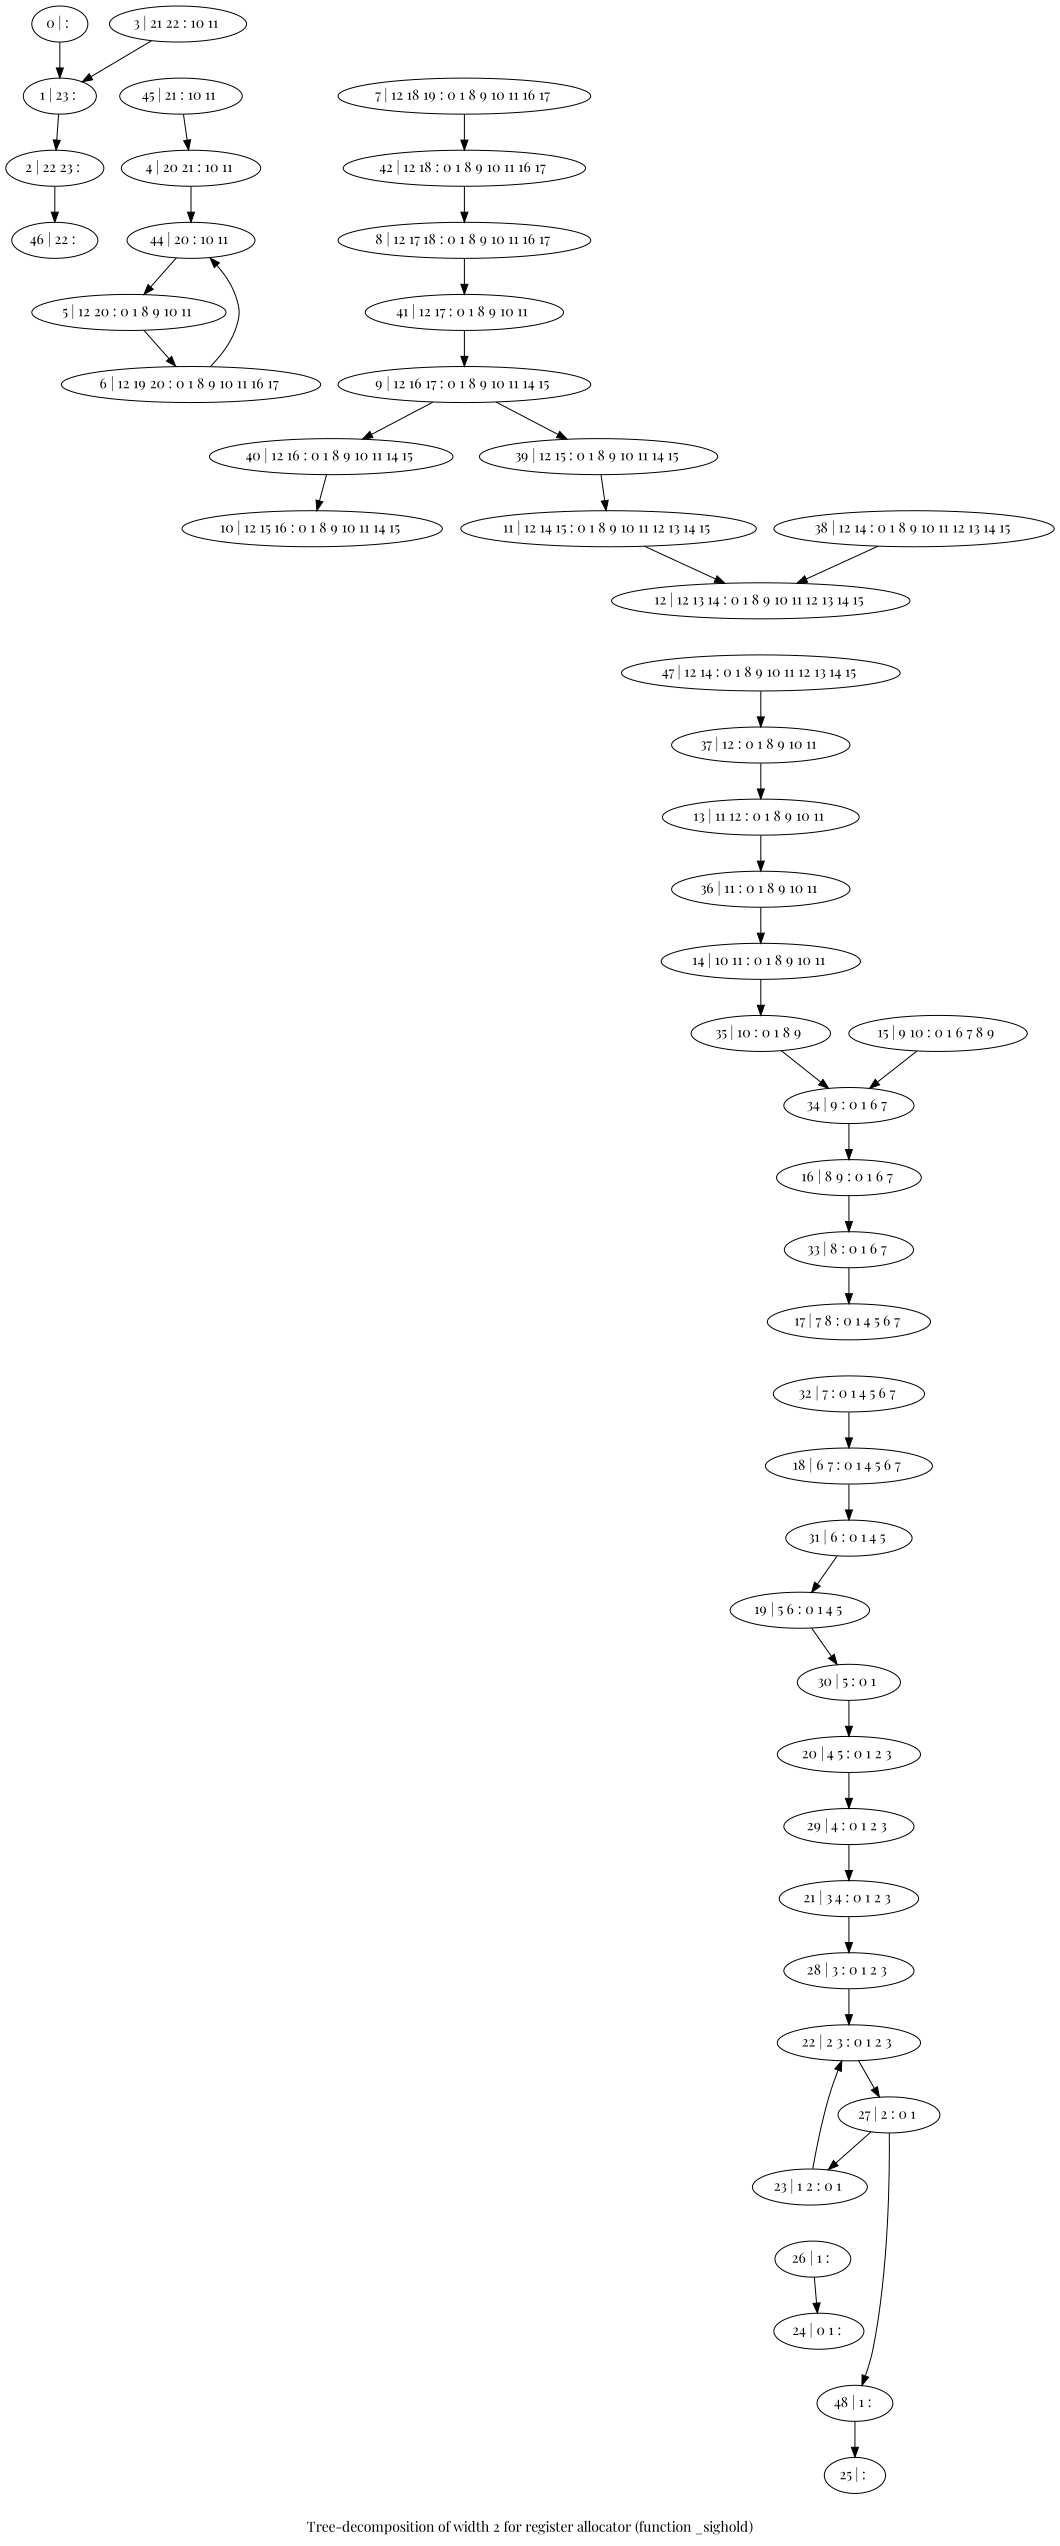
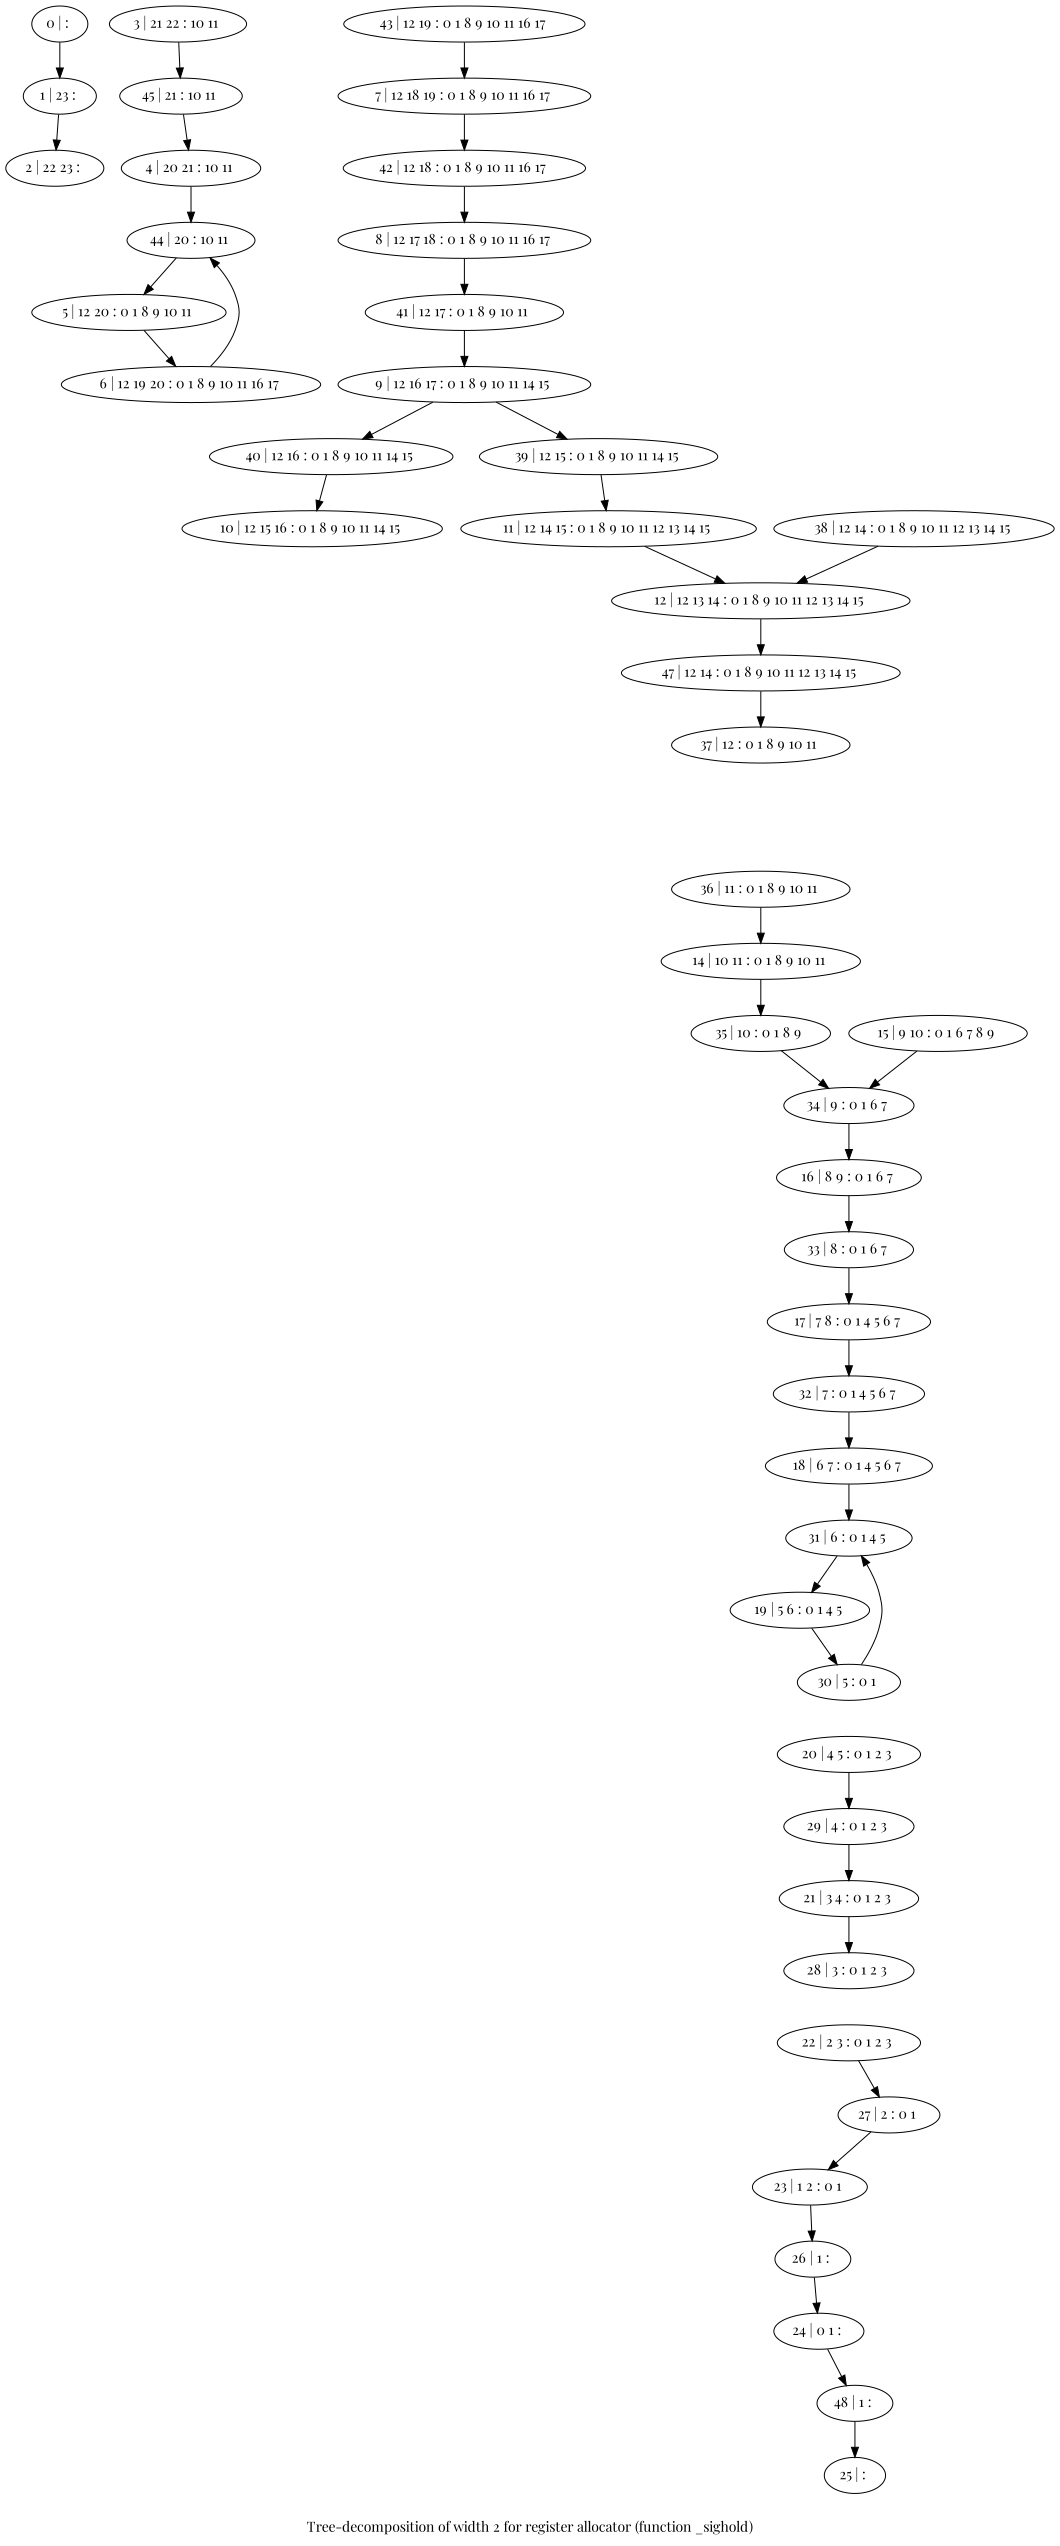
none -> (464, 24)
(121, 59) -> (179, 55)
(55, 240) -> none
none -> (761, 632)
(761, 817) -> none
none -> (849, 1353)
(849, 1713) -> (882, 1615)
(849, 2002) -> none
(823, 2119) -> (811, 2218)
(885, 2255) -> (835, 2363)
